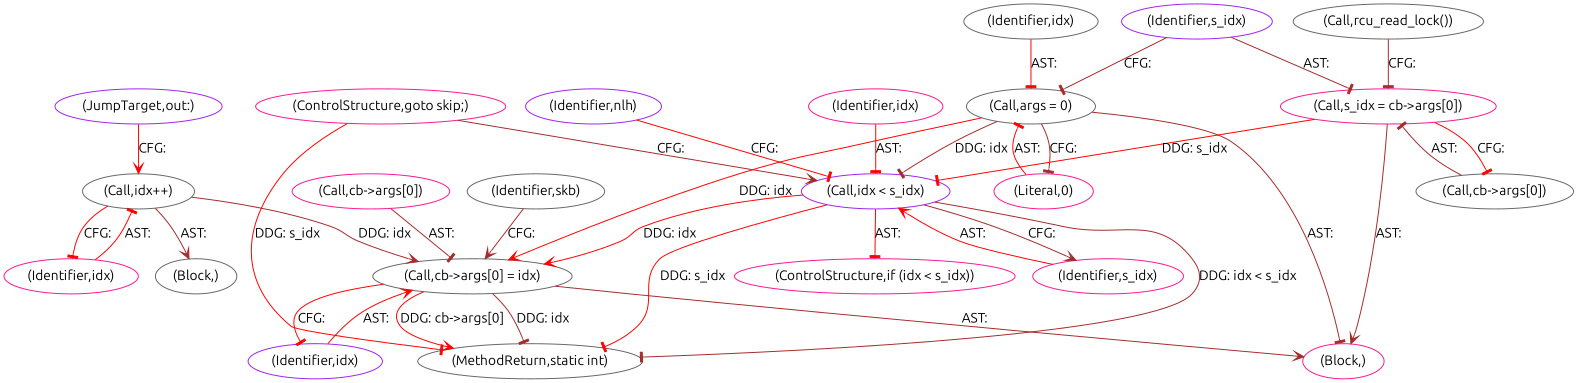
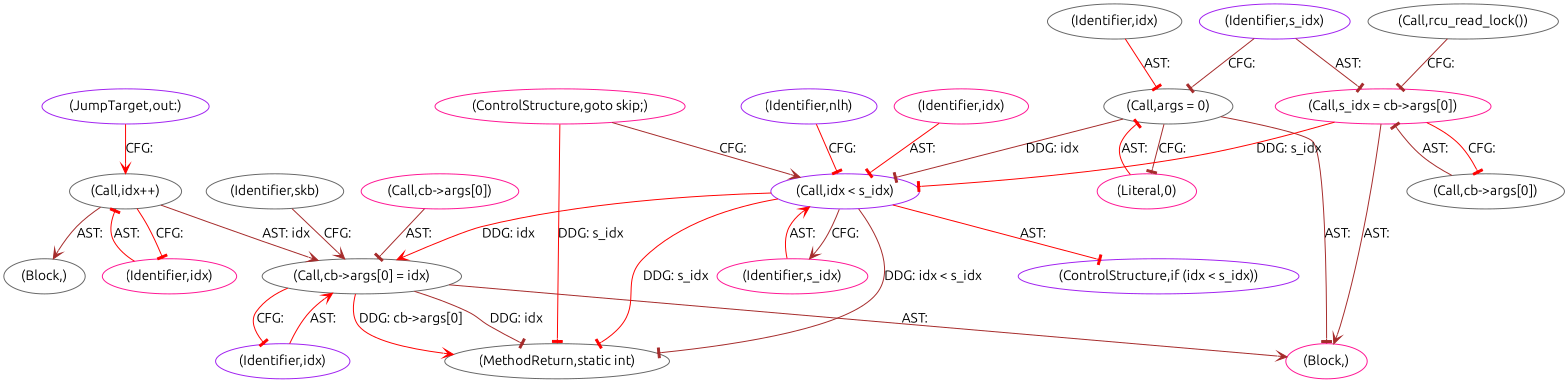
(734, 176) -> none
(385, 234) -> (286, 234)
(875, 276) -> (1159, 276)
